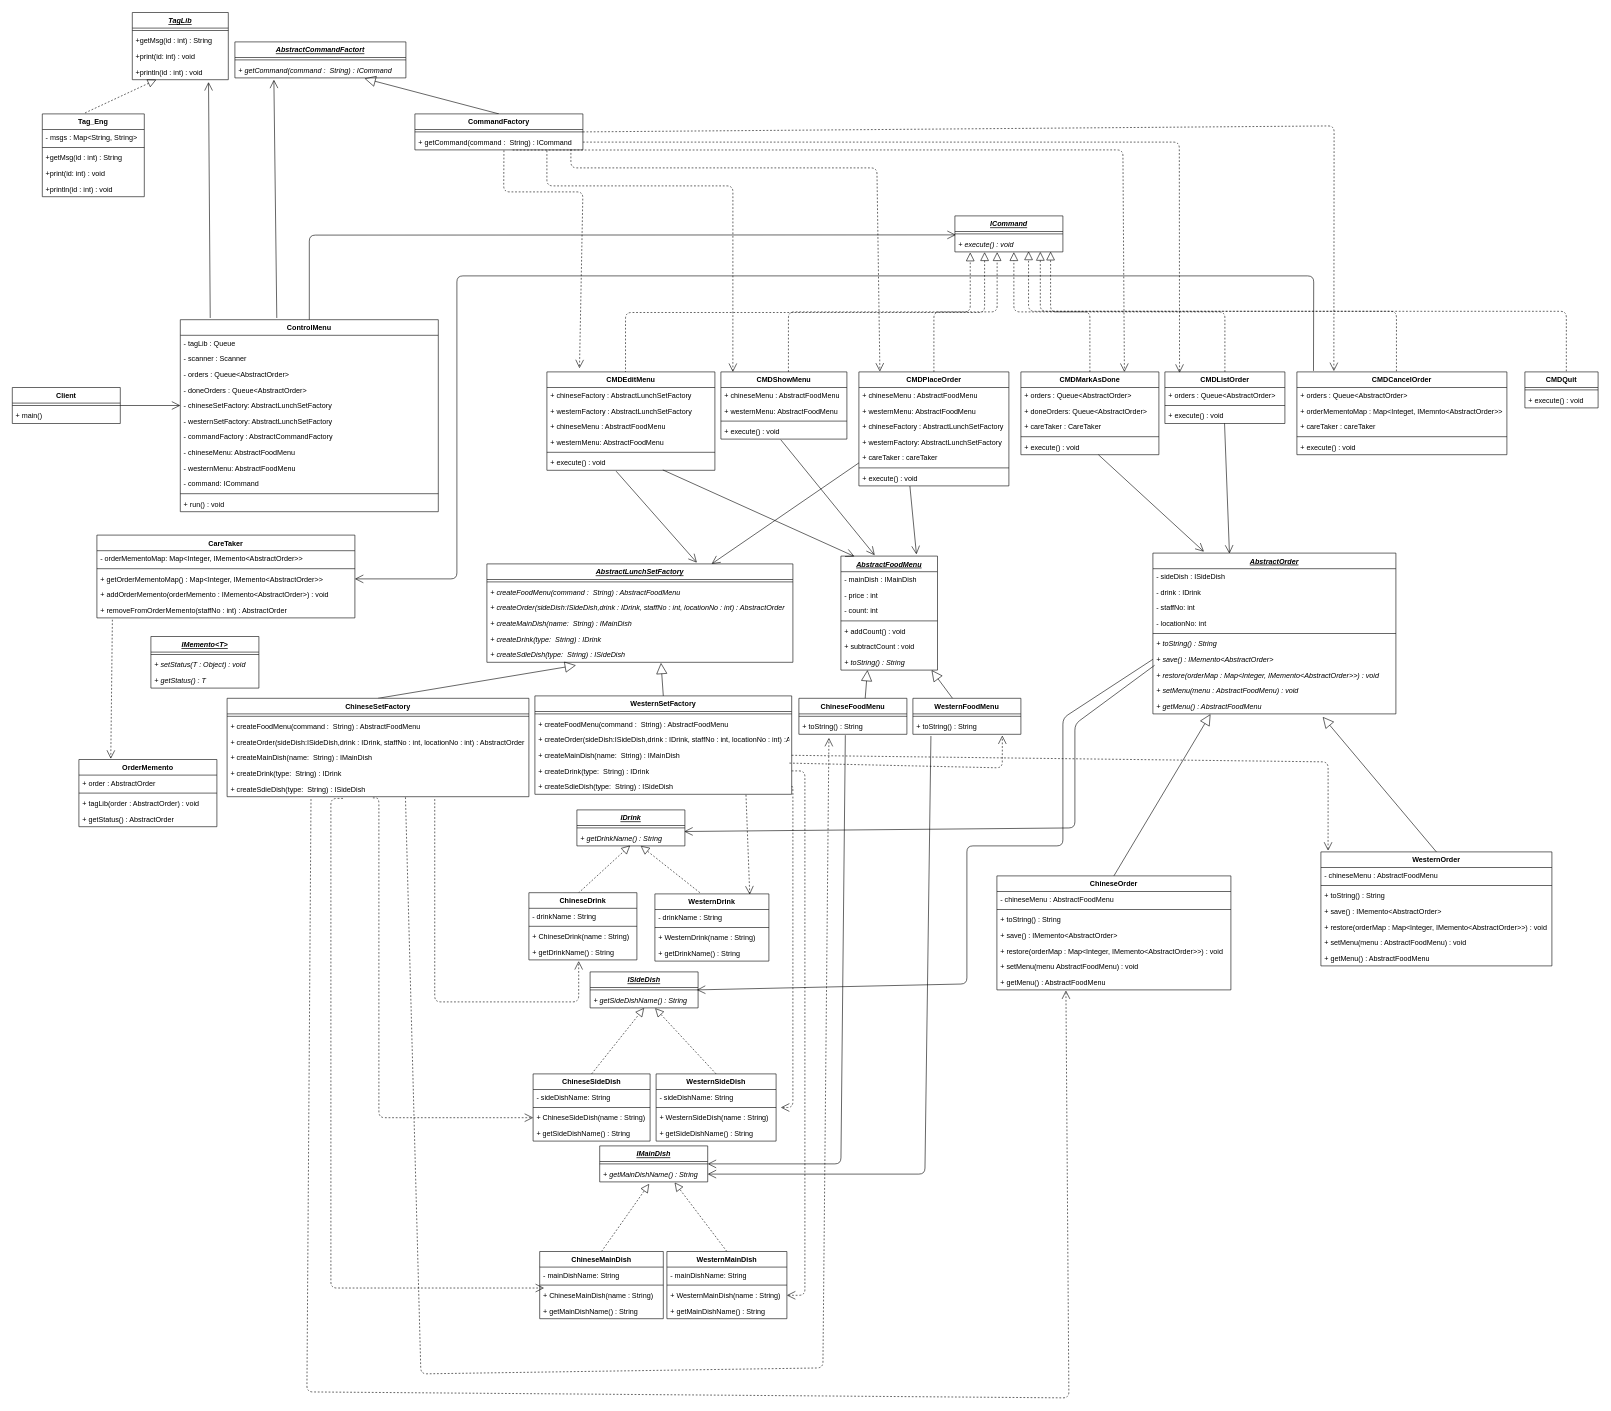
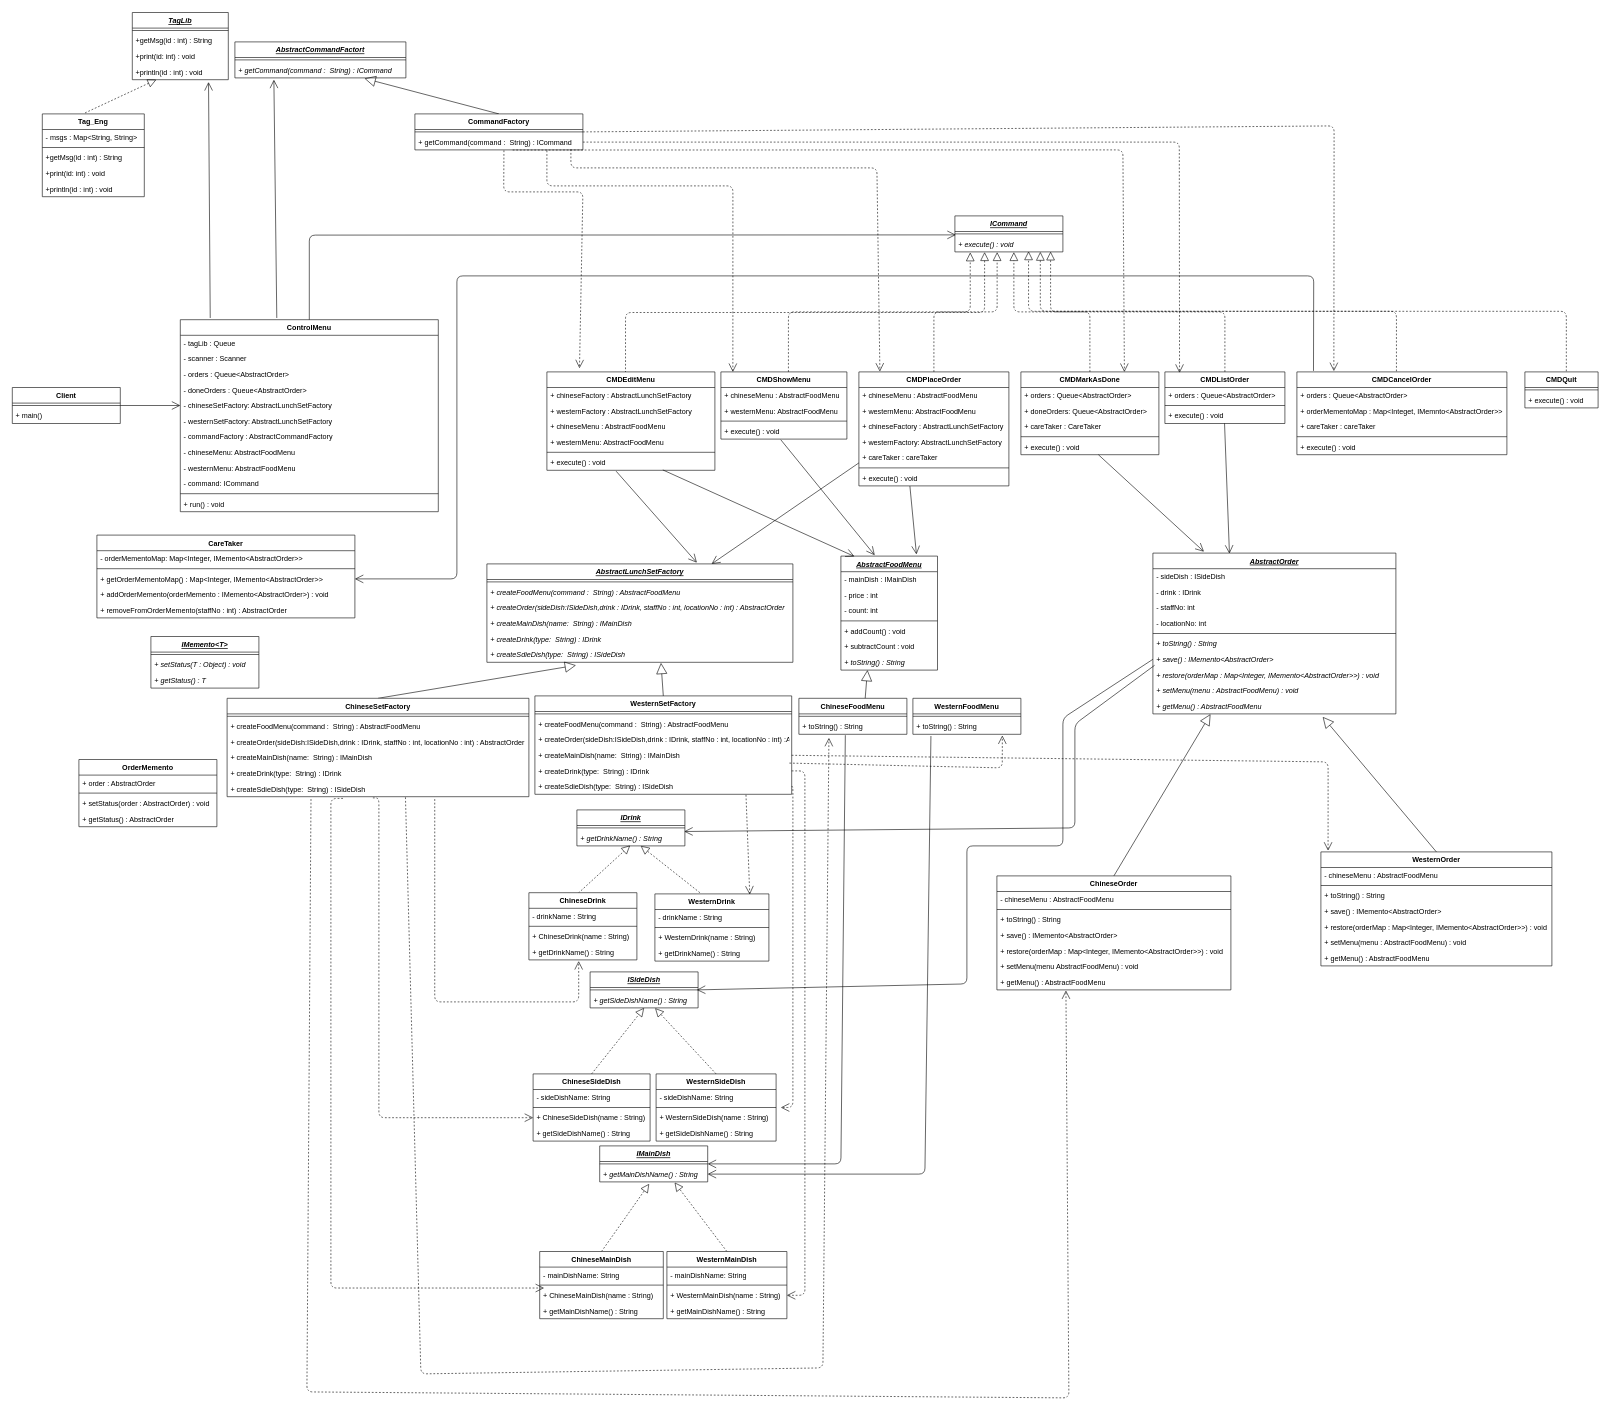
(945, 689) -> none
(112, 694) -> none
(150, 803) -> (157, 803)
